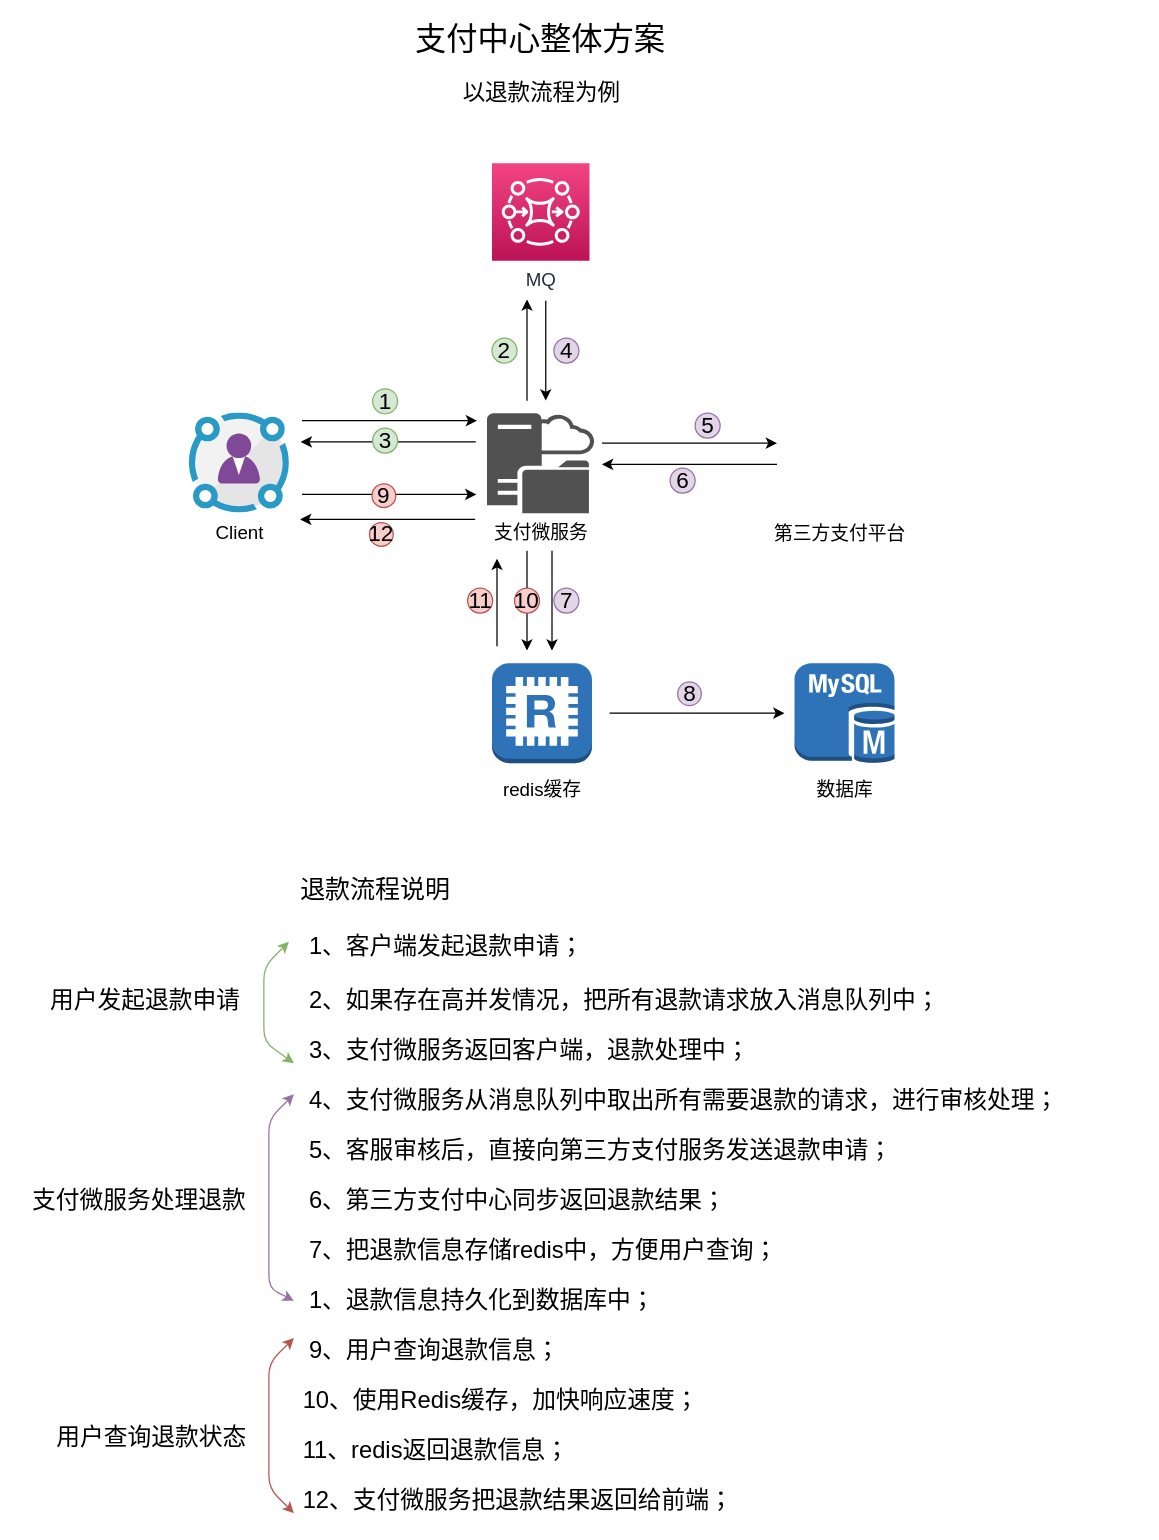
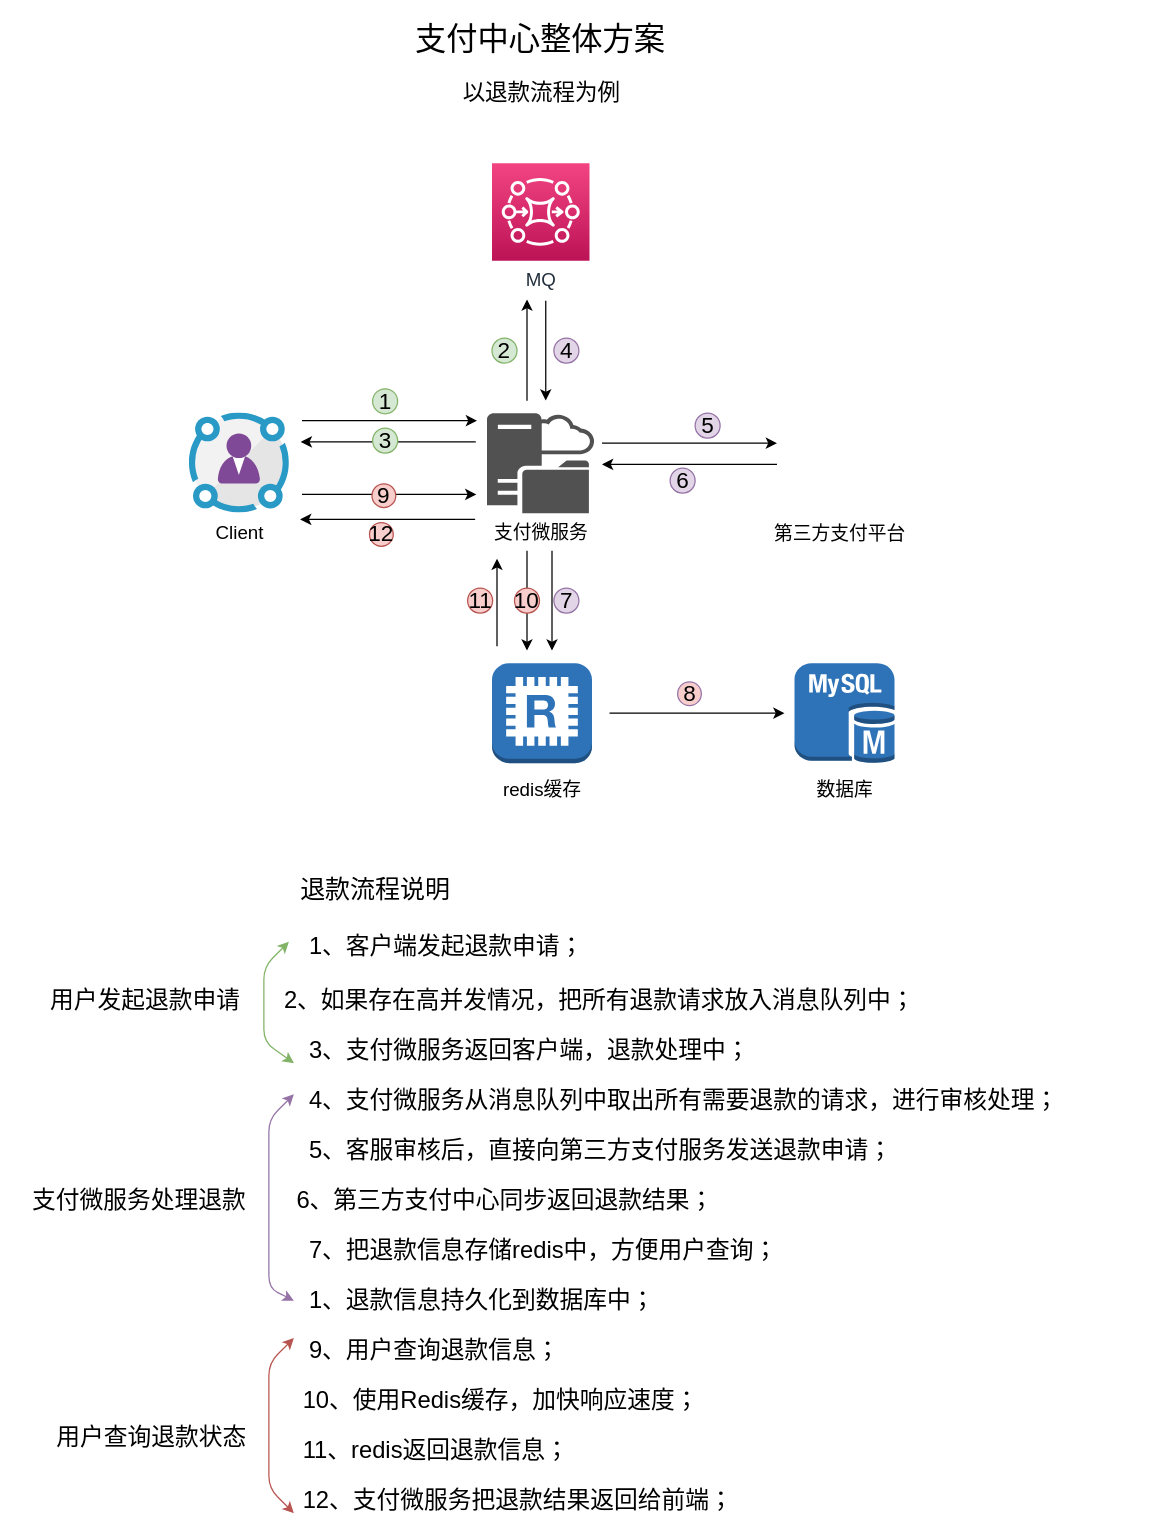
(689, 694) -> (689, 694)
(650, 1001) -> (625, 1001)
(719, 1201) -> (706, 1201)
